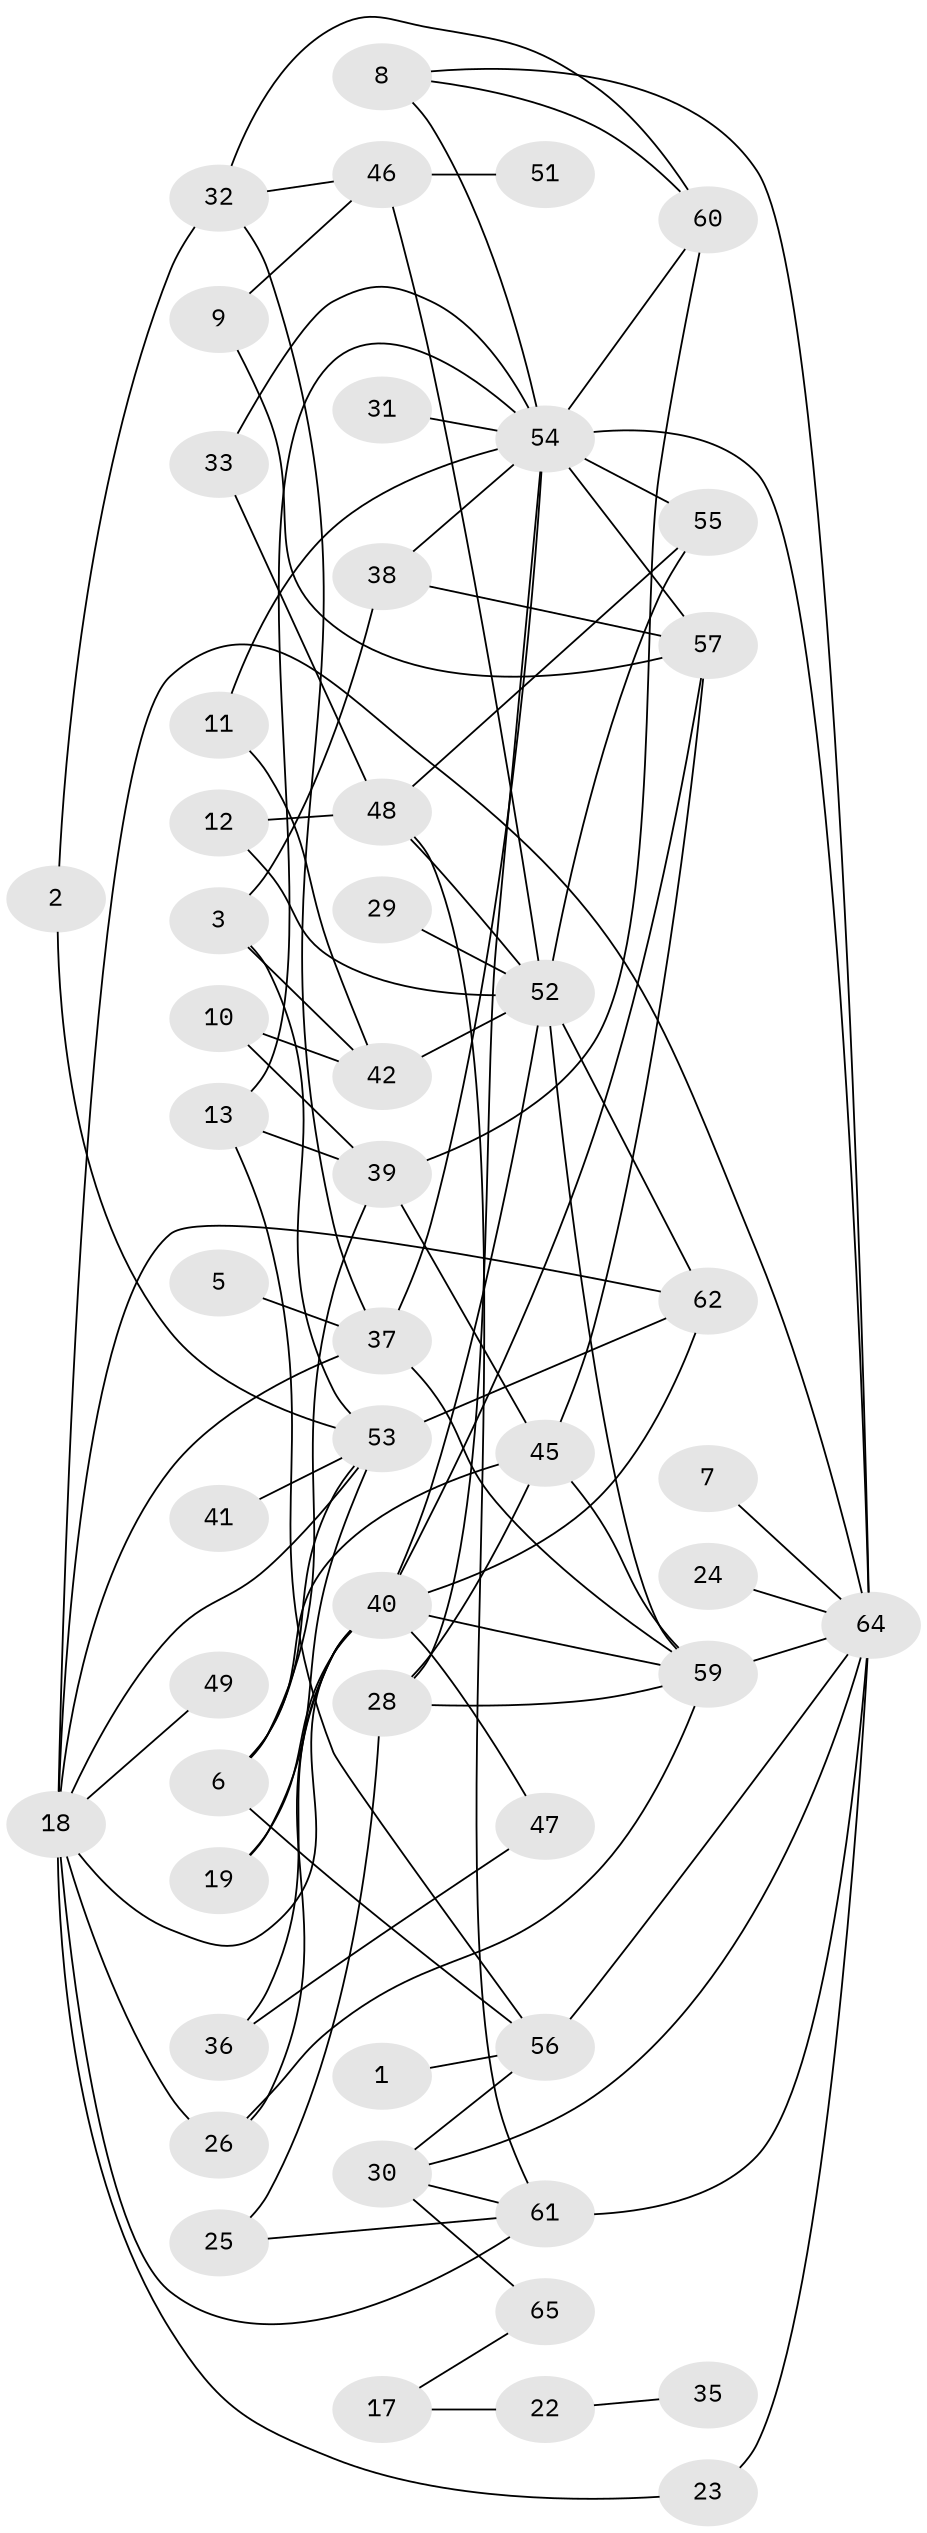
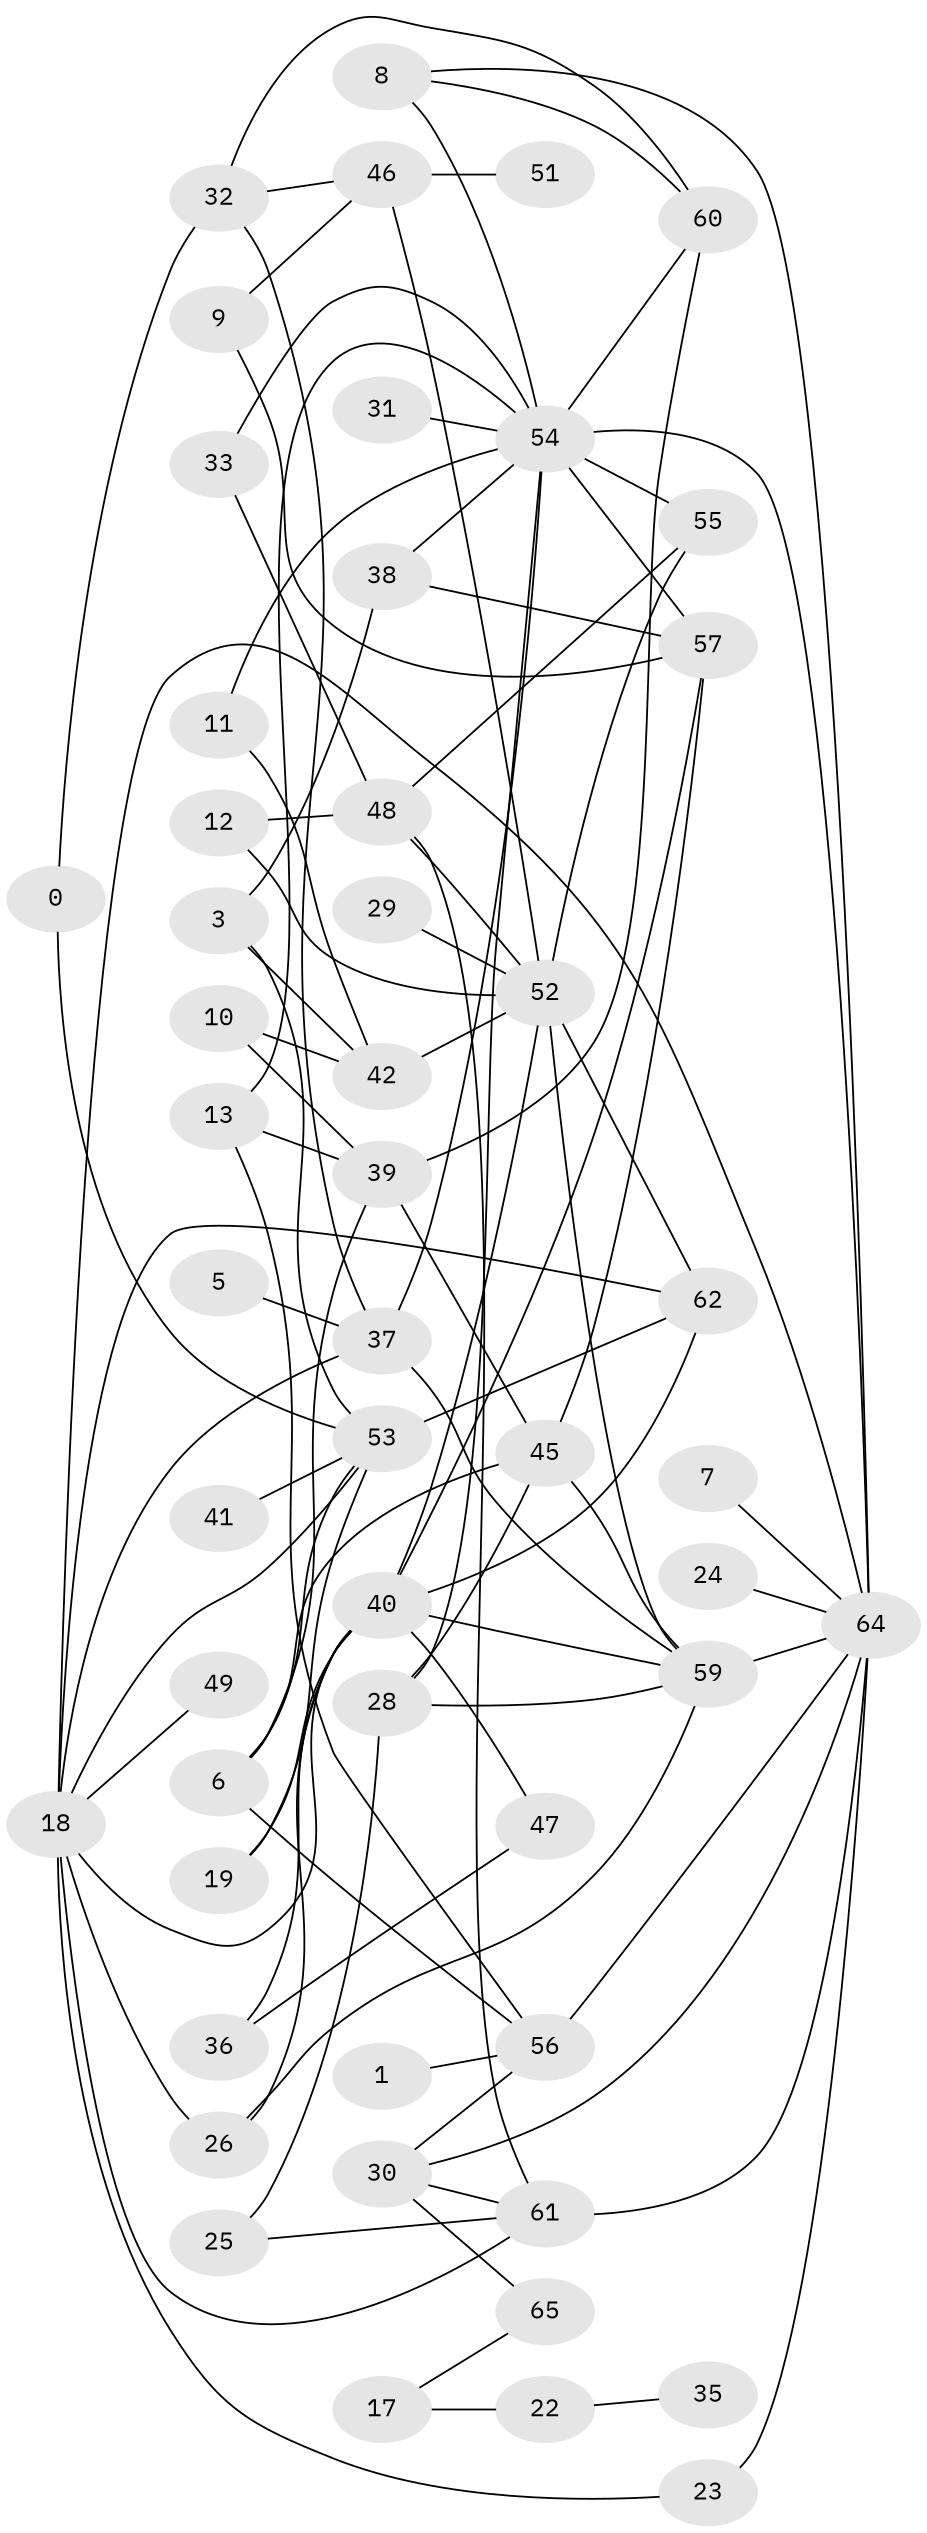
(56, 899) -> (56, 899)
